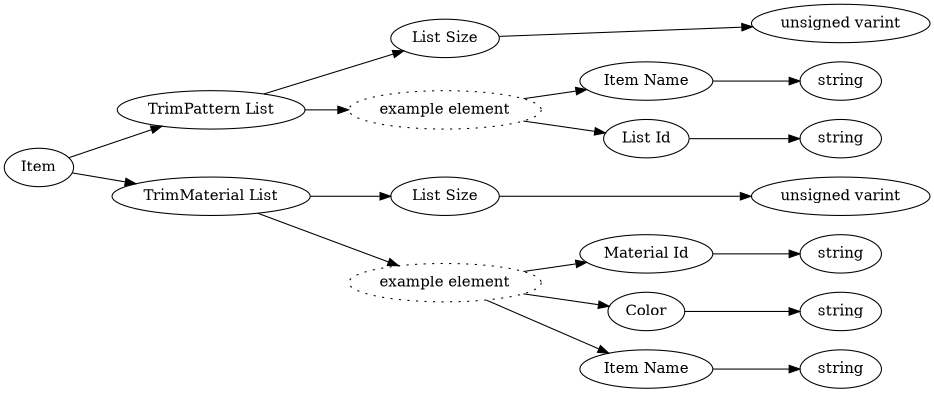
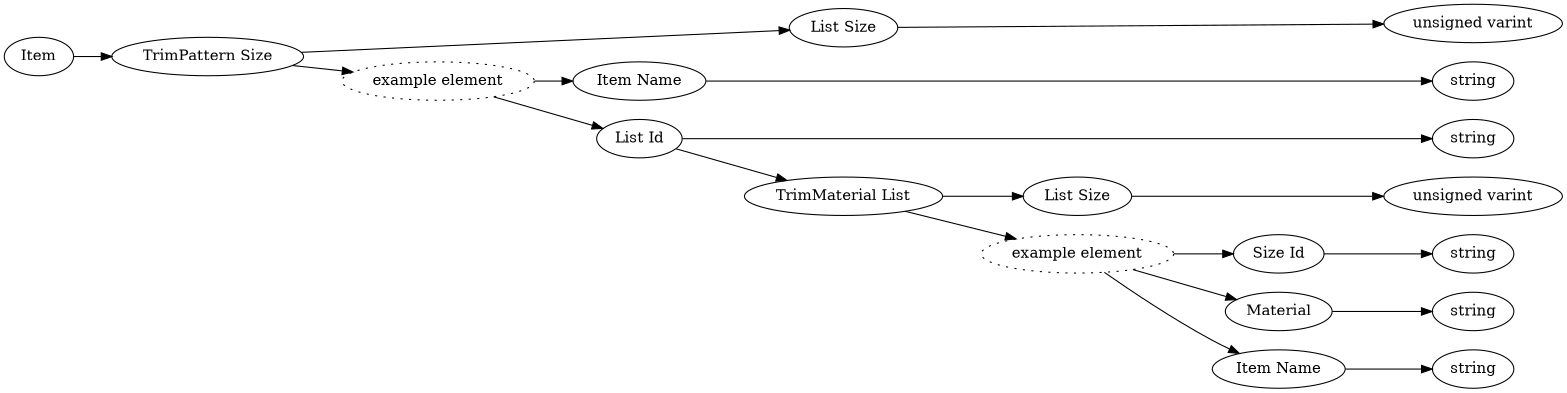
(211, 110) -> (208, 57)
(99, 177) -> (726, 163)
(646, 254) -> (1279, 254)
(646, 311) -> (1279, 311)
